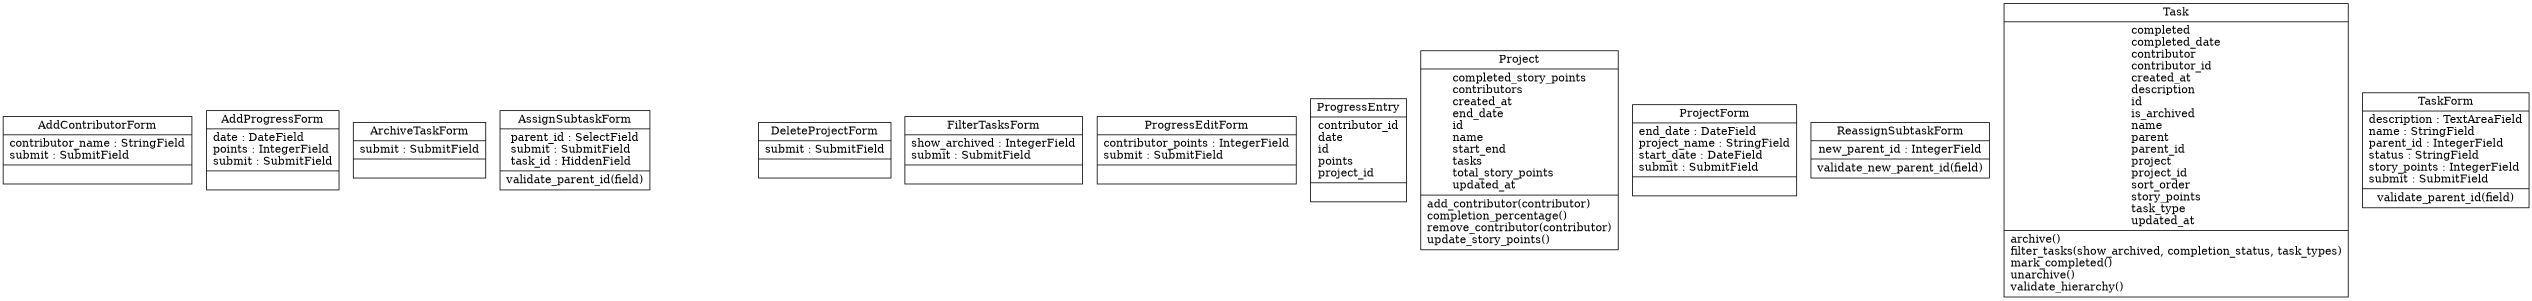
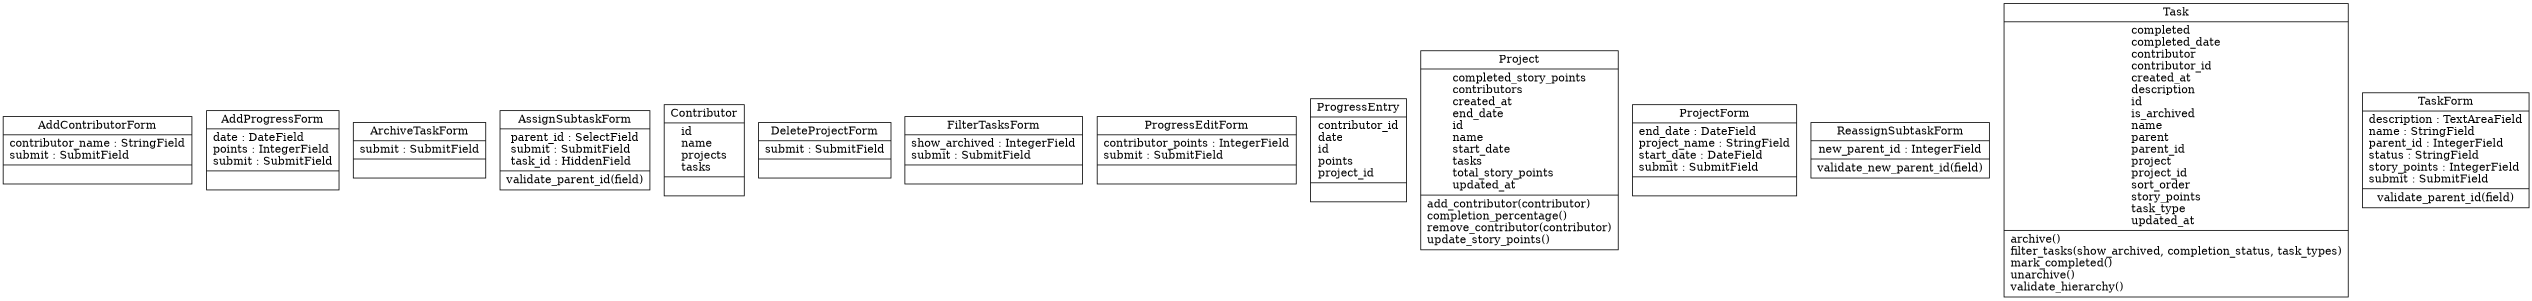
(1479, 149) -> (1481, 149)
none -> (704, 150)
